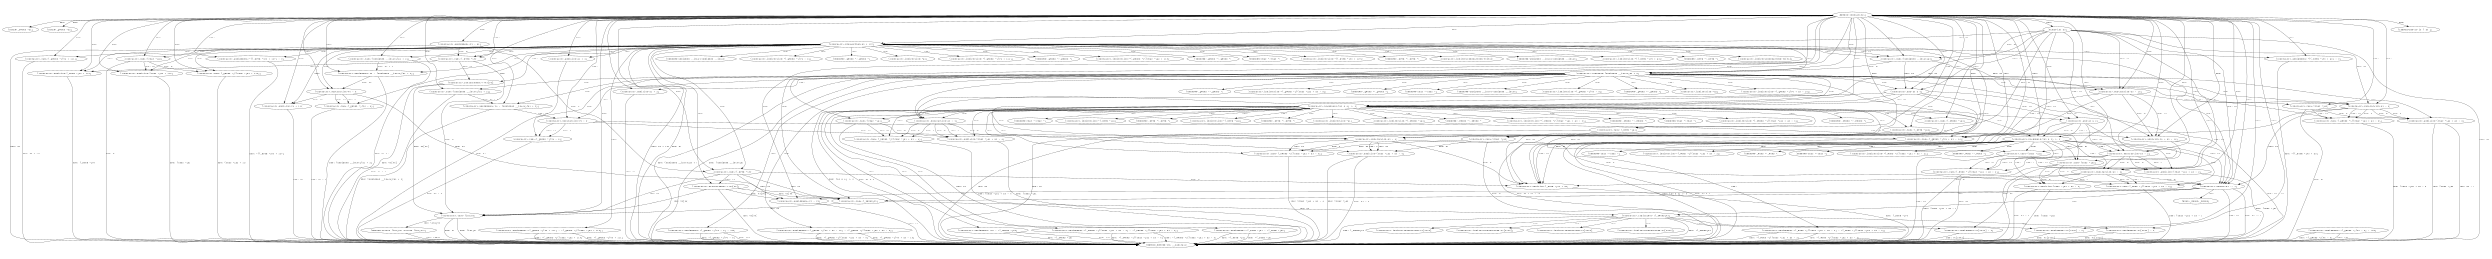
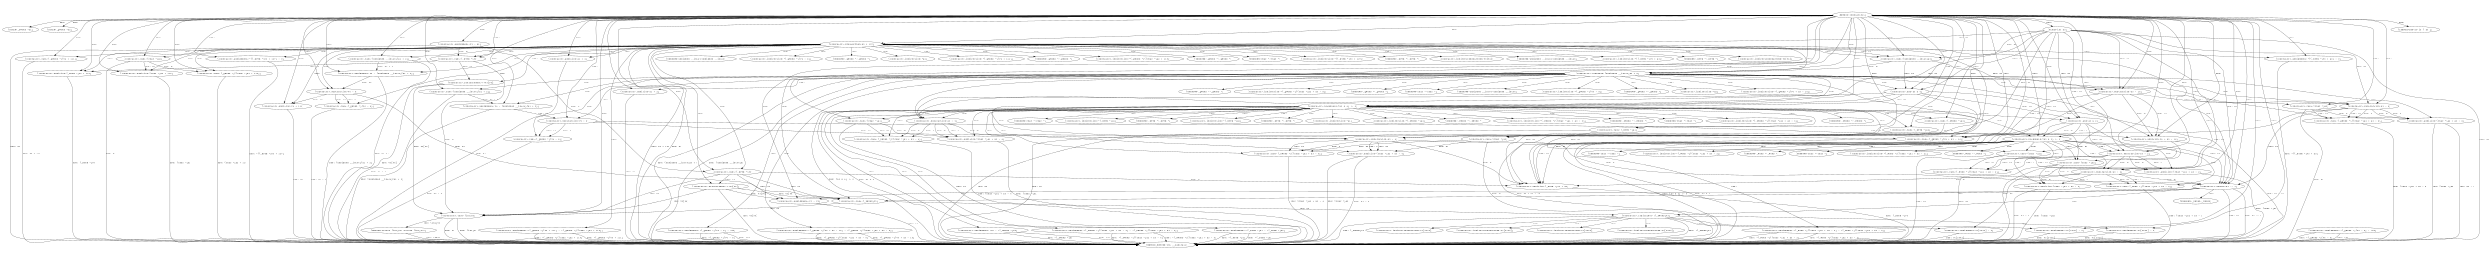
none -> (2060, 75)
(2196, 201) -> (2196, 201)
(1600, 244) -> none
